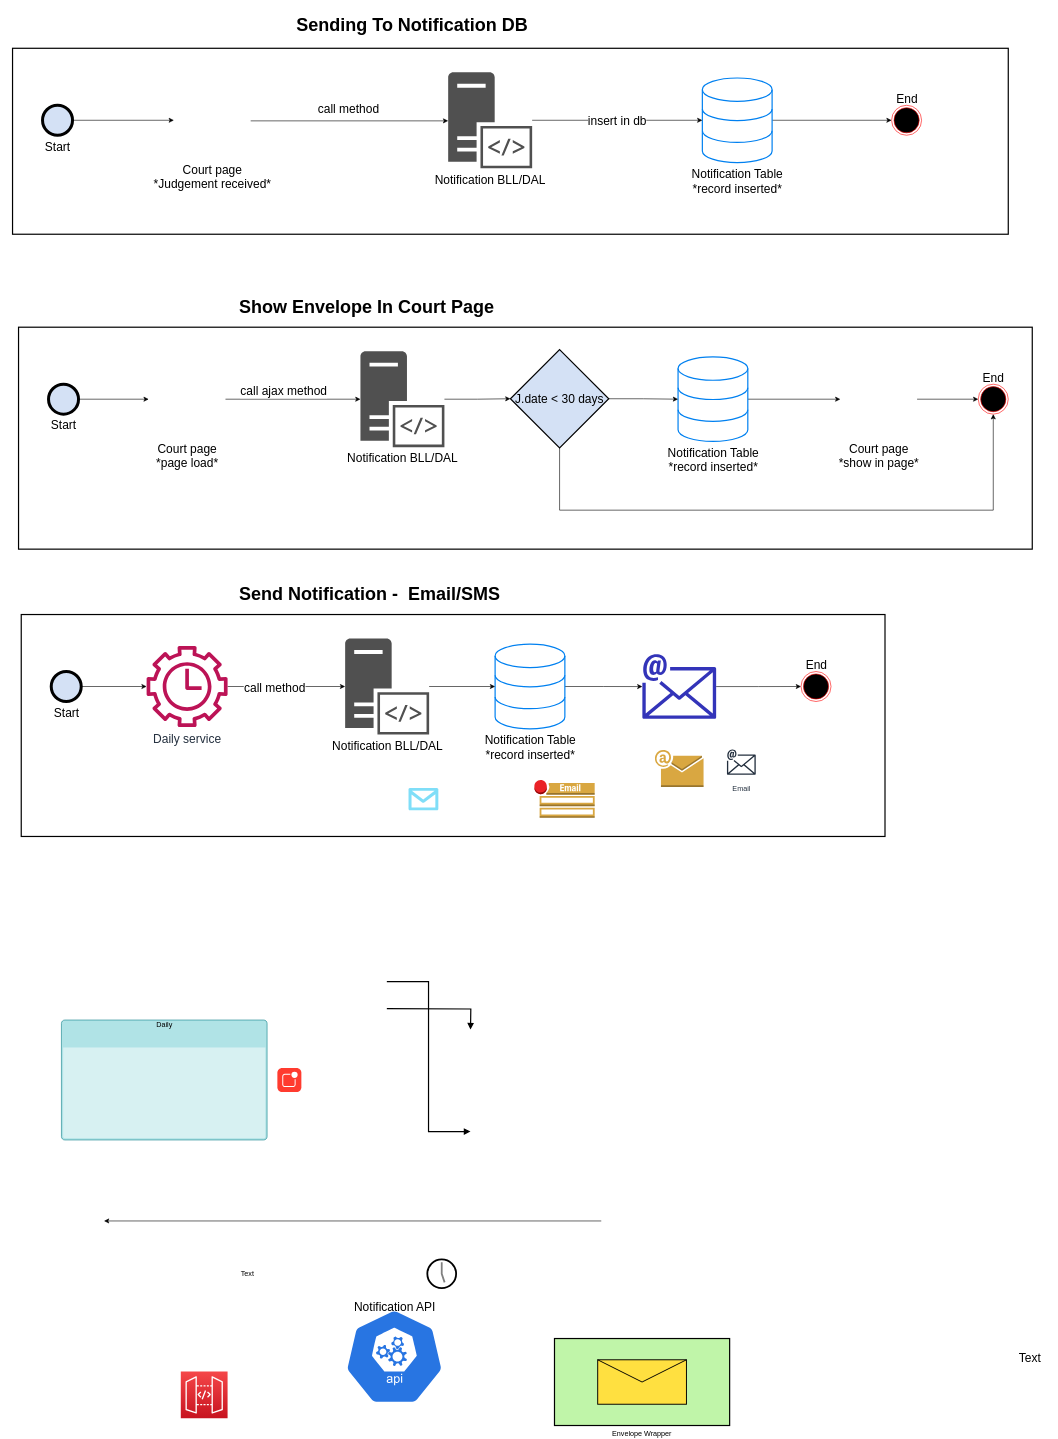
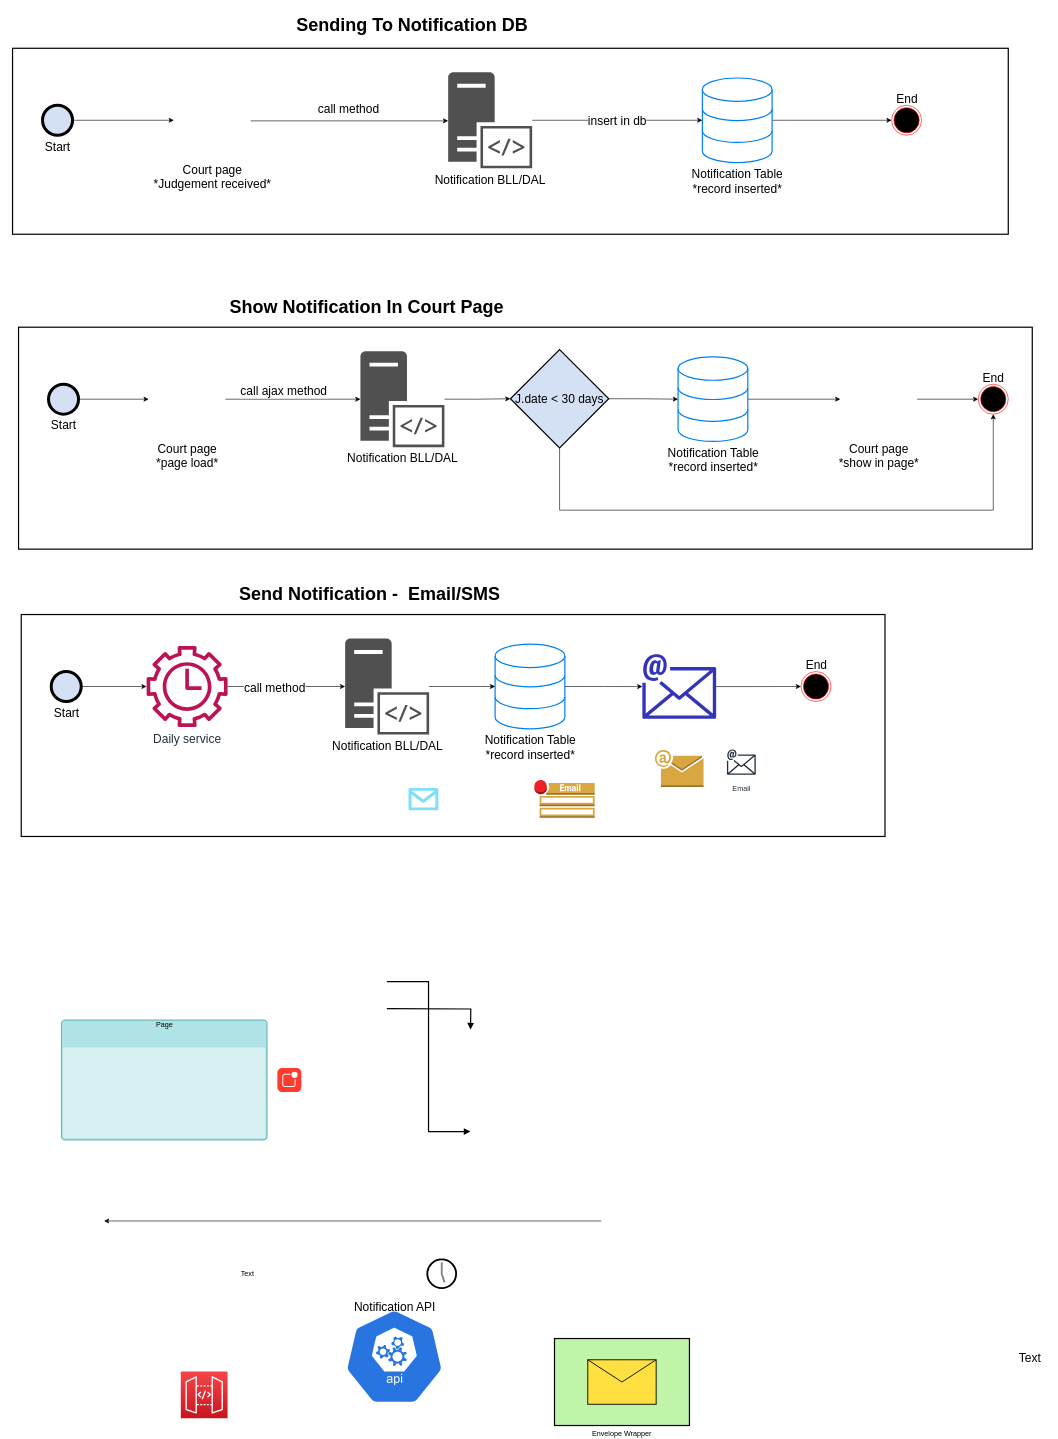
(367, 307) -> (367, 307)
(164, 1025) -> (164, 1025)
(642, 1382) -> (622, 1382)
